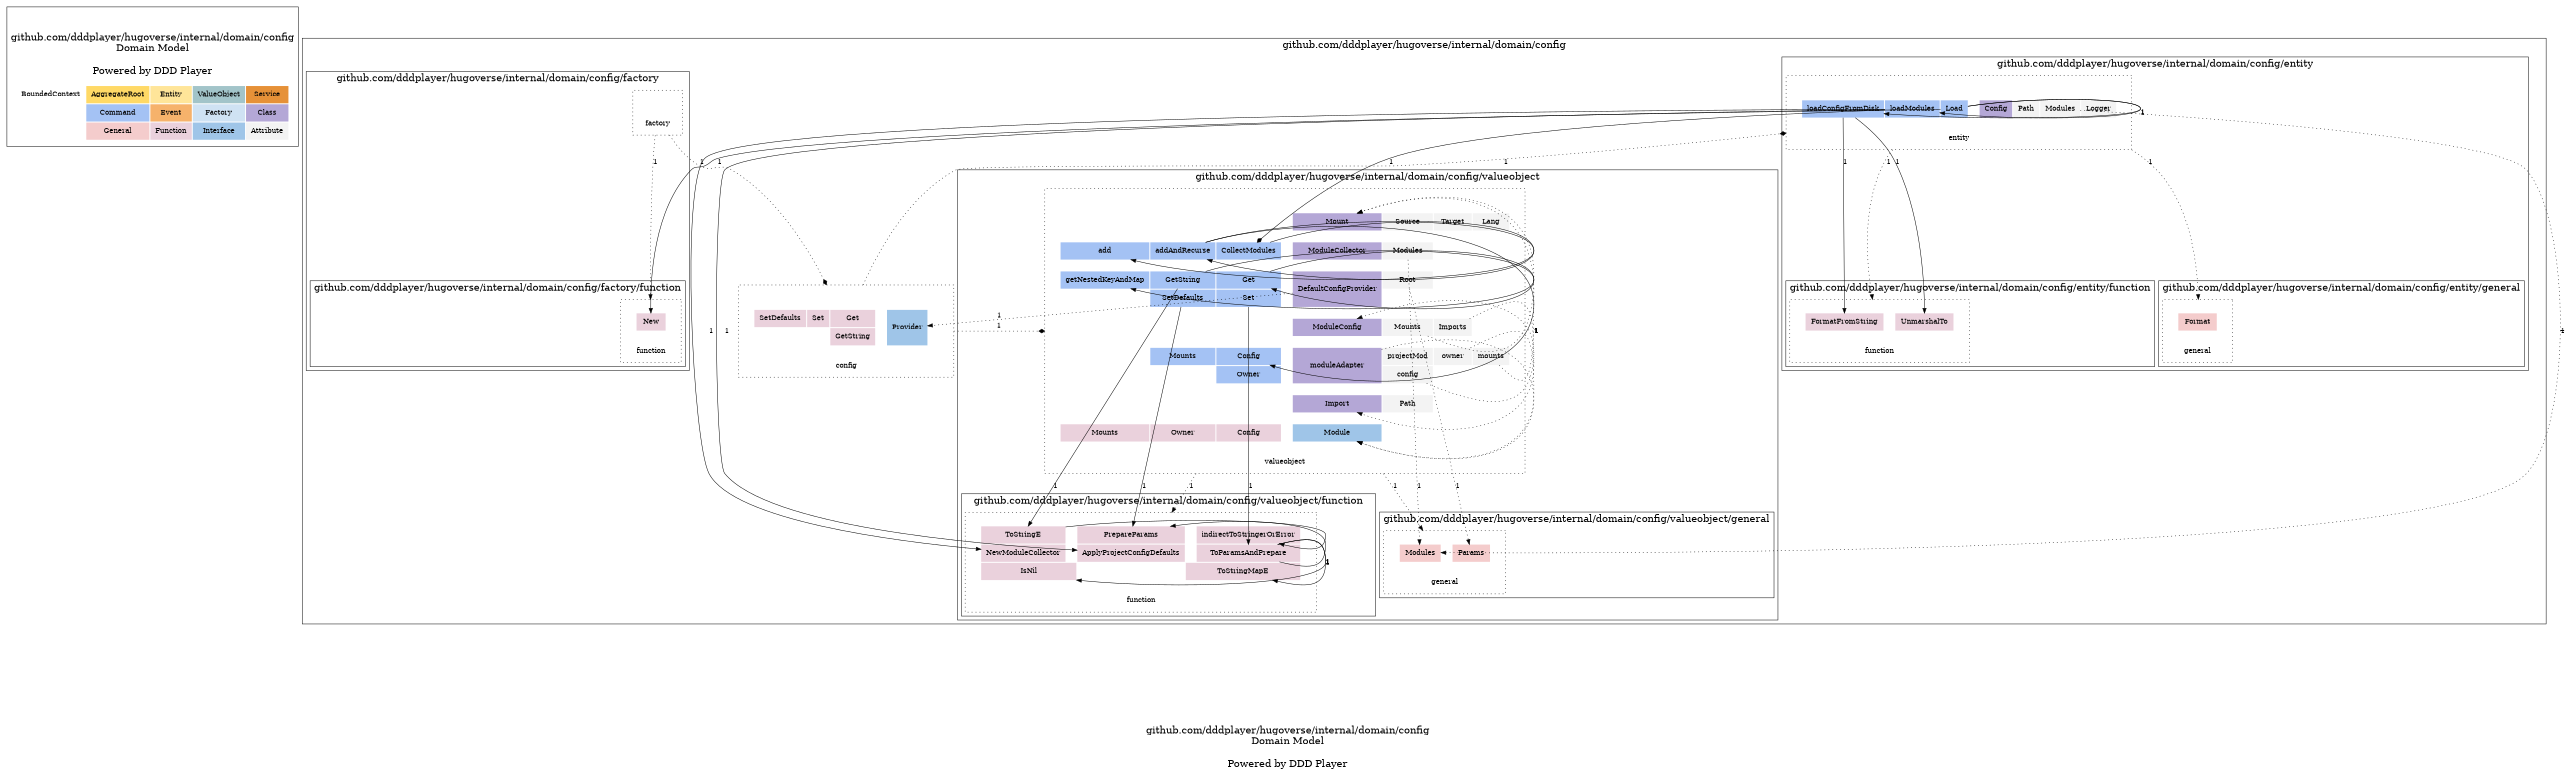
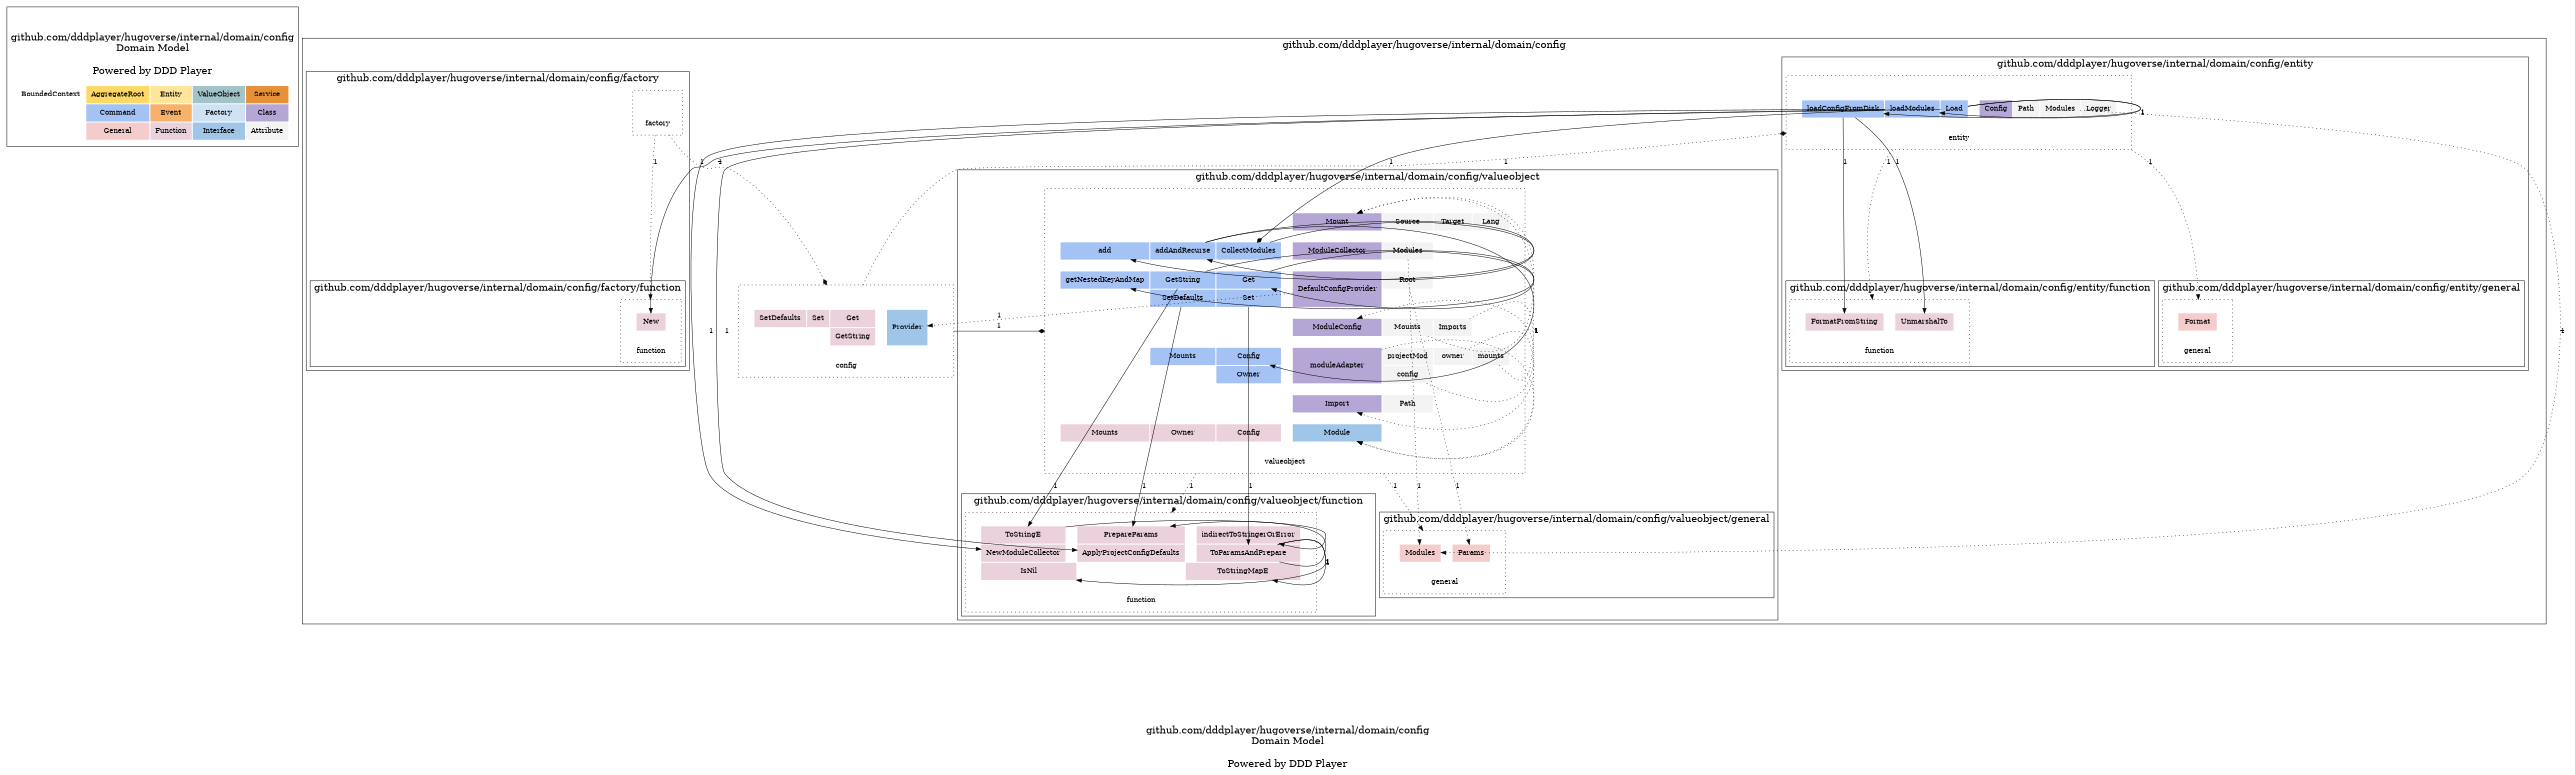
(720, 162) -> (720, 162)
(996, 331) -> (996, 331)
